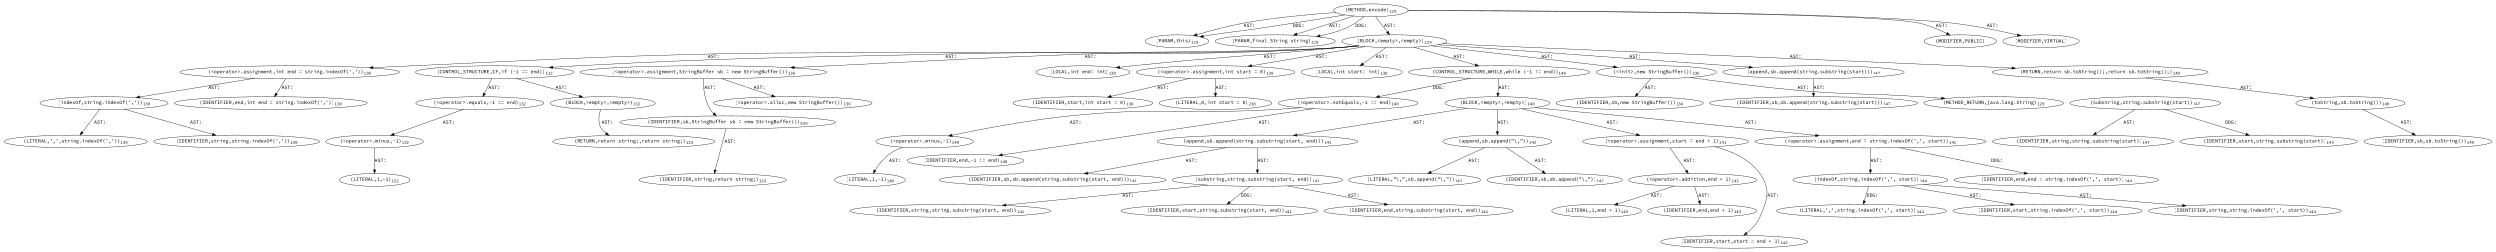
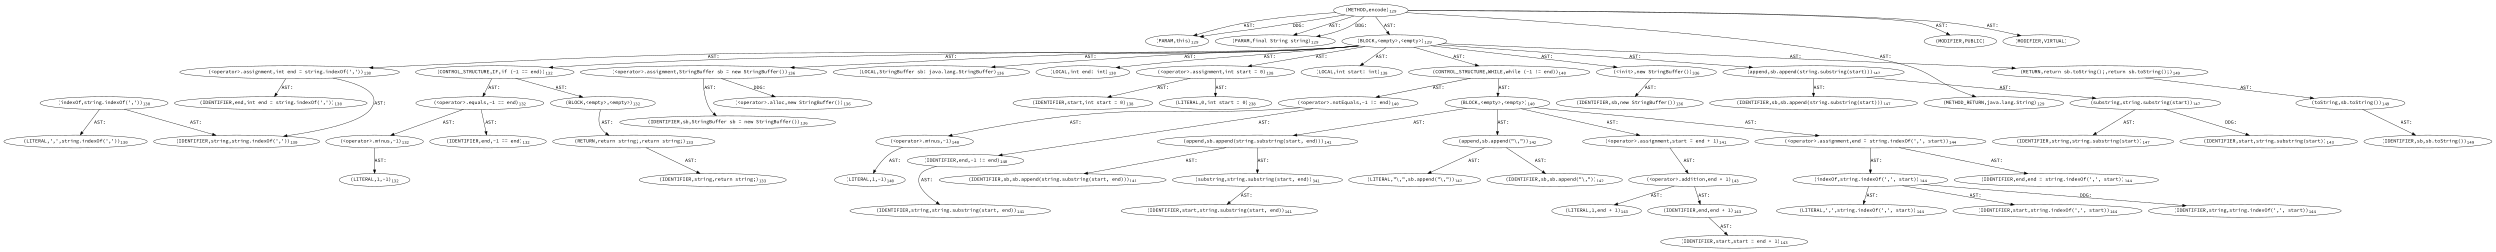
none -> (931, 72)
(197, 88) -> (358, 118)
(761, 88) -> (761, 88)
(1440, 88) -> (1440, 88)
none -> (1980, 88)
(1809, 91) -> (1693, 34)
(804, 122) -> (804, 122)
(1953, 141) -> (1953, 141)
none -> (488, 142)
(721, 149) -> (672, 160)
(1998, 161) -> (1998, 161)
(1316, 179) -> (1316, 179)
(1763, 179) -> (1717, 225)
(1107, 195) -> (919, 183)
(1248, 195) -> (1248, 195)
(1874, 195) -> (1874, 195)
(2087, 195) -> (2087, 195)
(1418, 211) -> none
